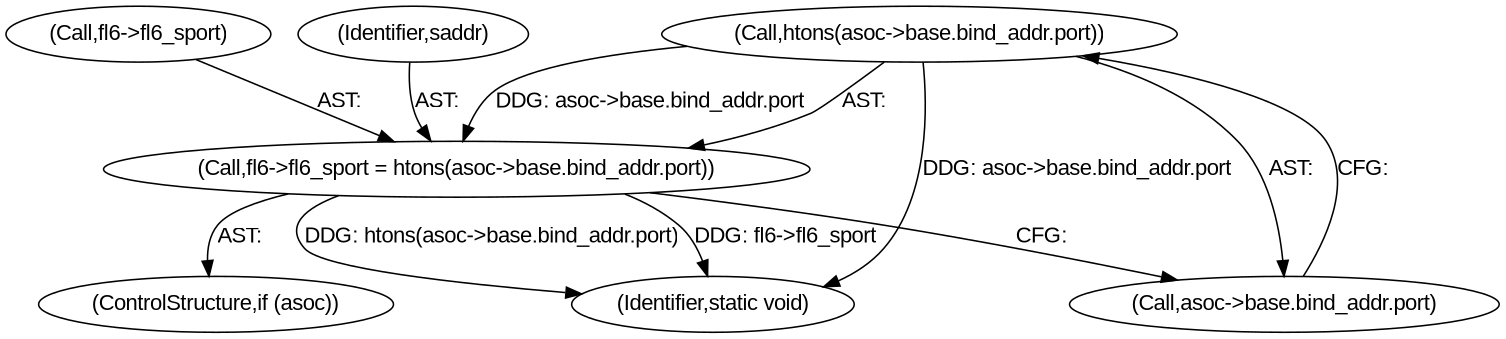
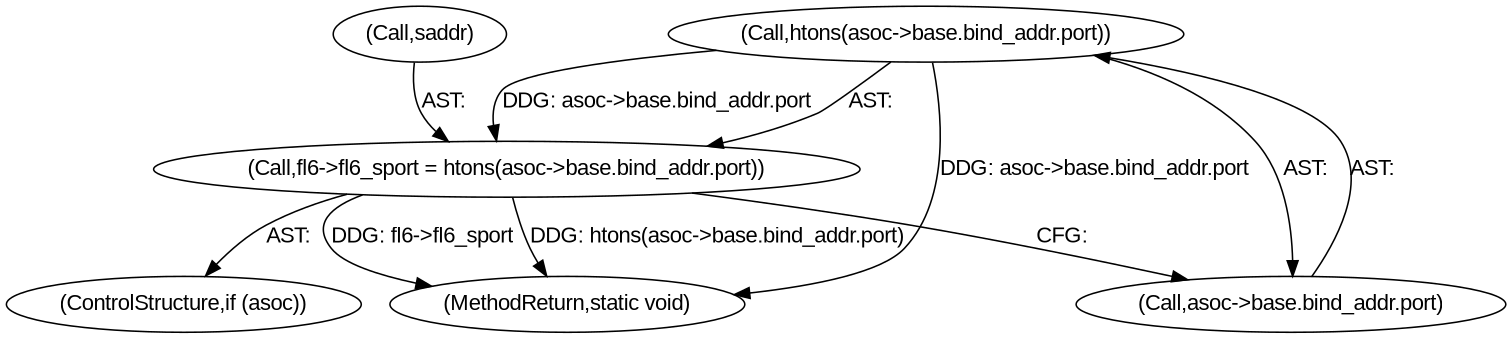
(138, 34) -> none
(413, 34) -> (420, 34)
(1366, 169) -> (1376, 169)
(713, 304) -> (567, 304)
